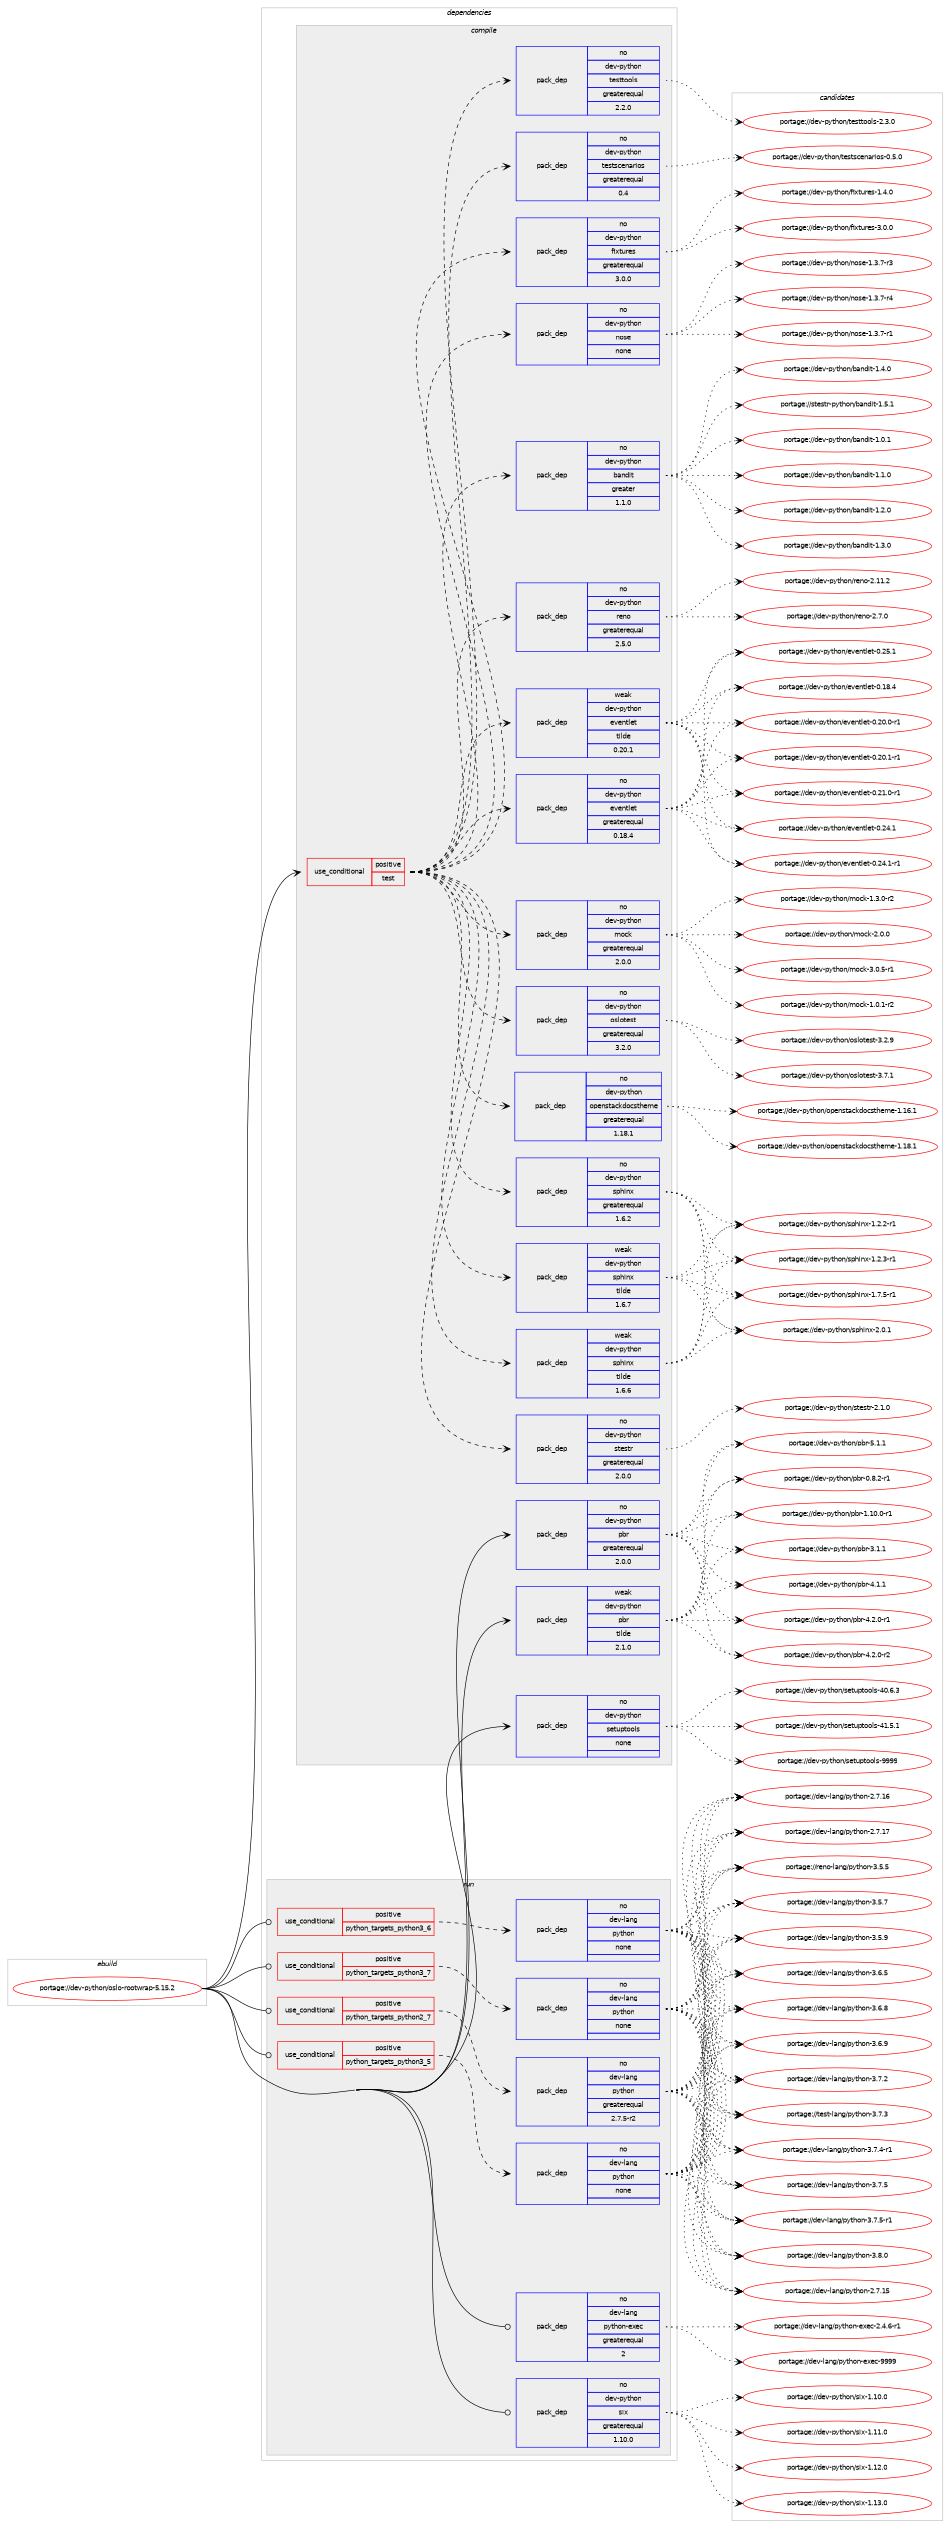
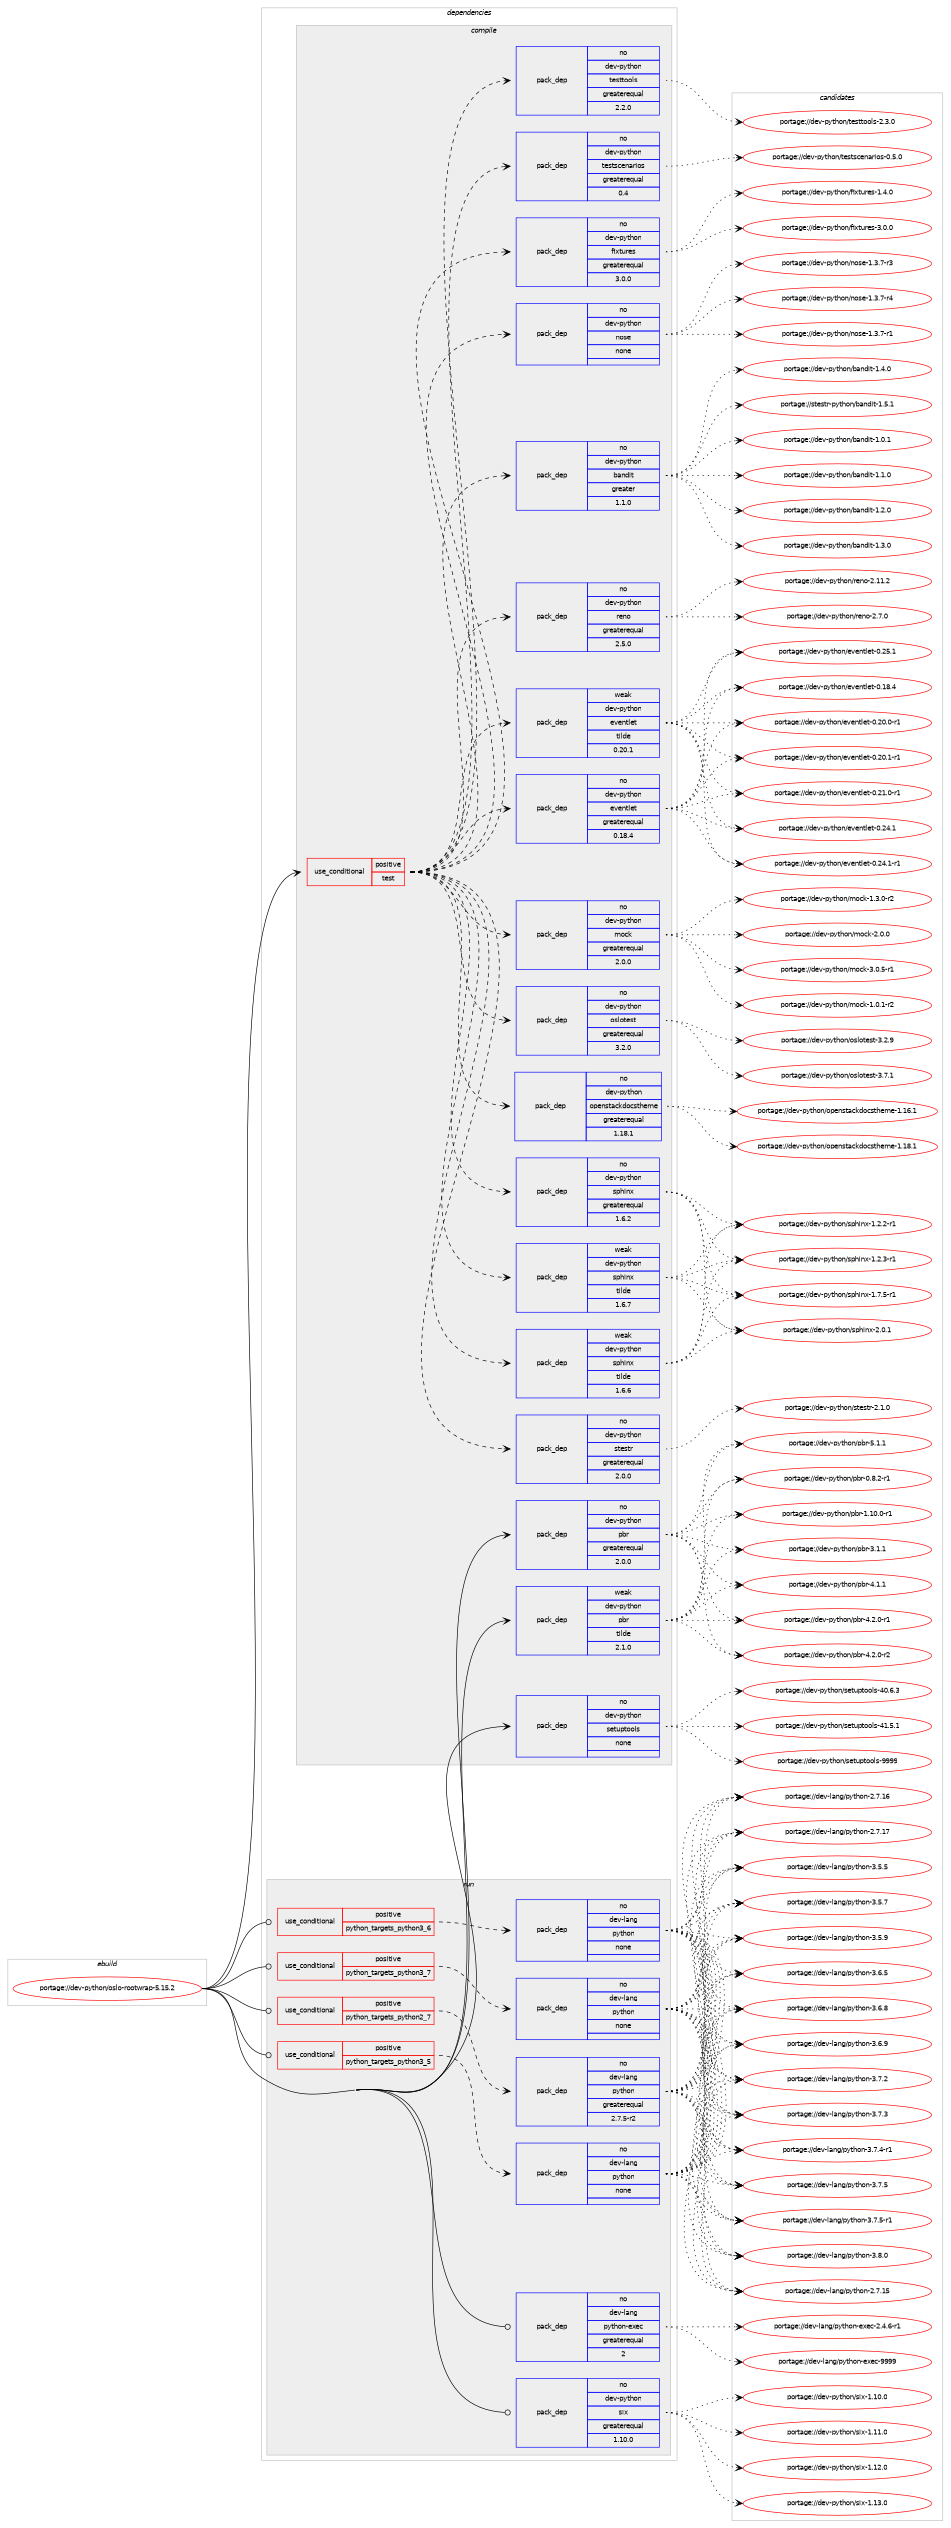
(837, 1868) -> (837, 1868)
(837, 2115) -> (837, 2115)
